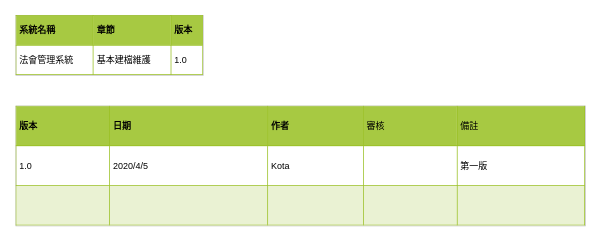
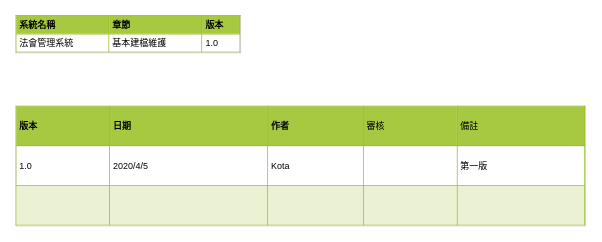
(109, 45) -> (128, 34)
